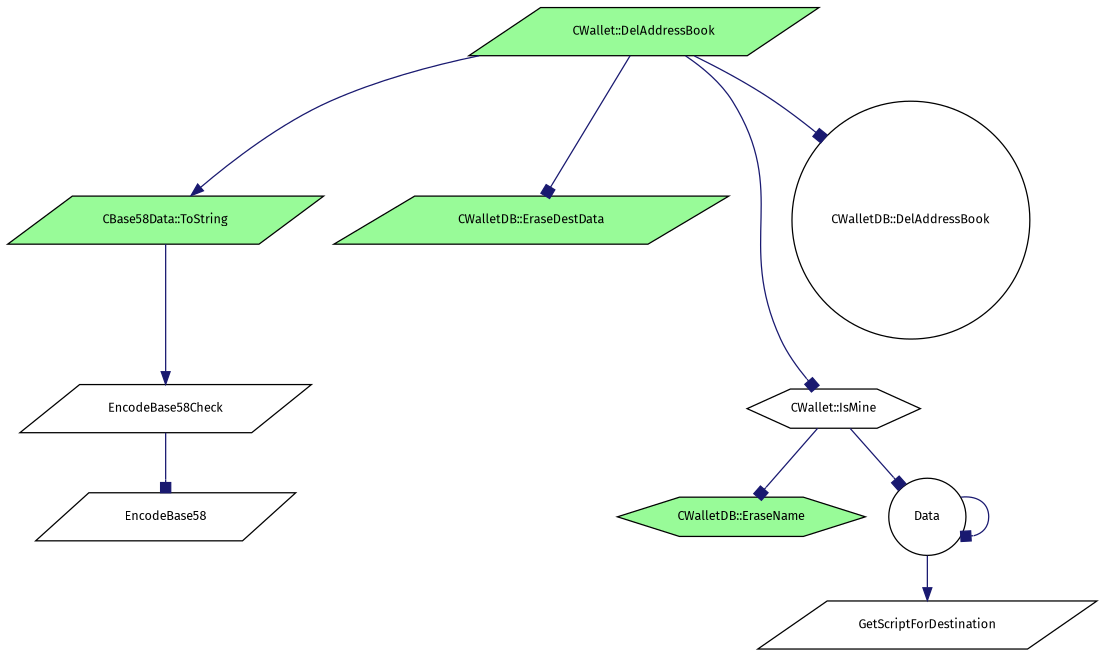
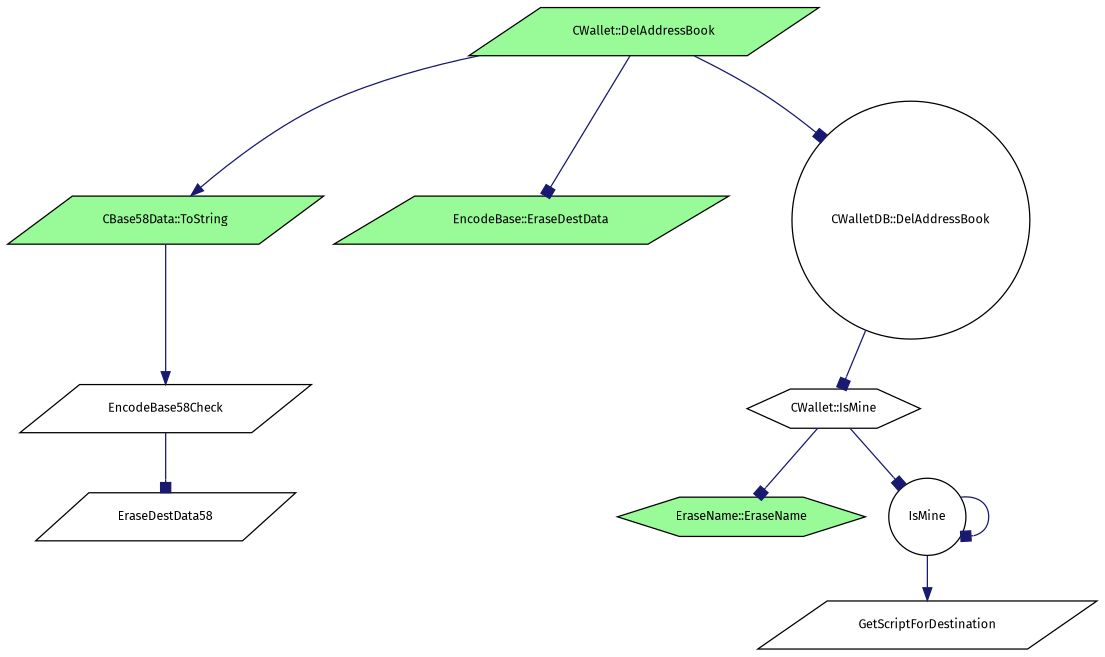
(761, 210) -> (856, 354)
(531, 220) -> (531, 220)
(166, 517) -> (166, 517)
(741, 517) -> (741, 517)
(927, 517) -> (927, 517)
